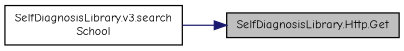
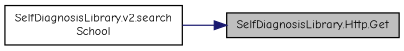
(94, 25) -> (94, 25)
